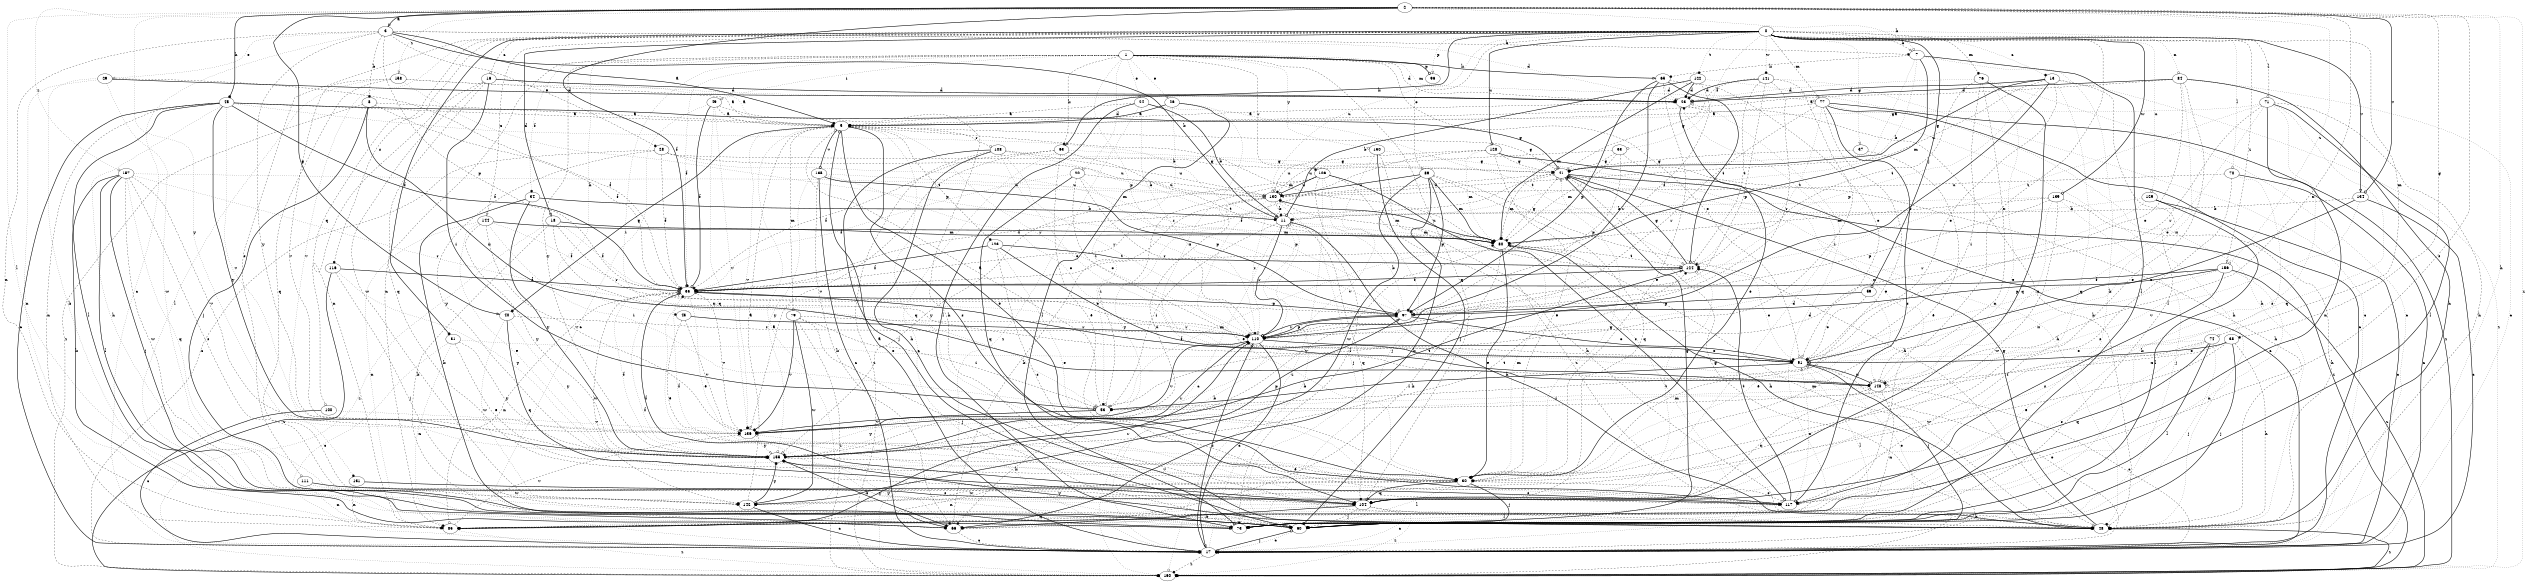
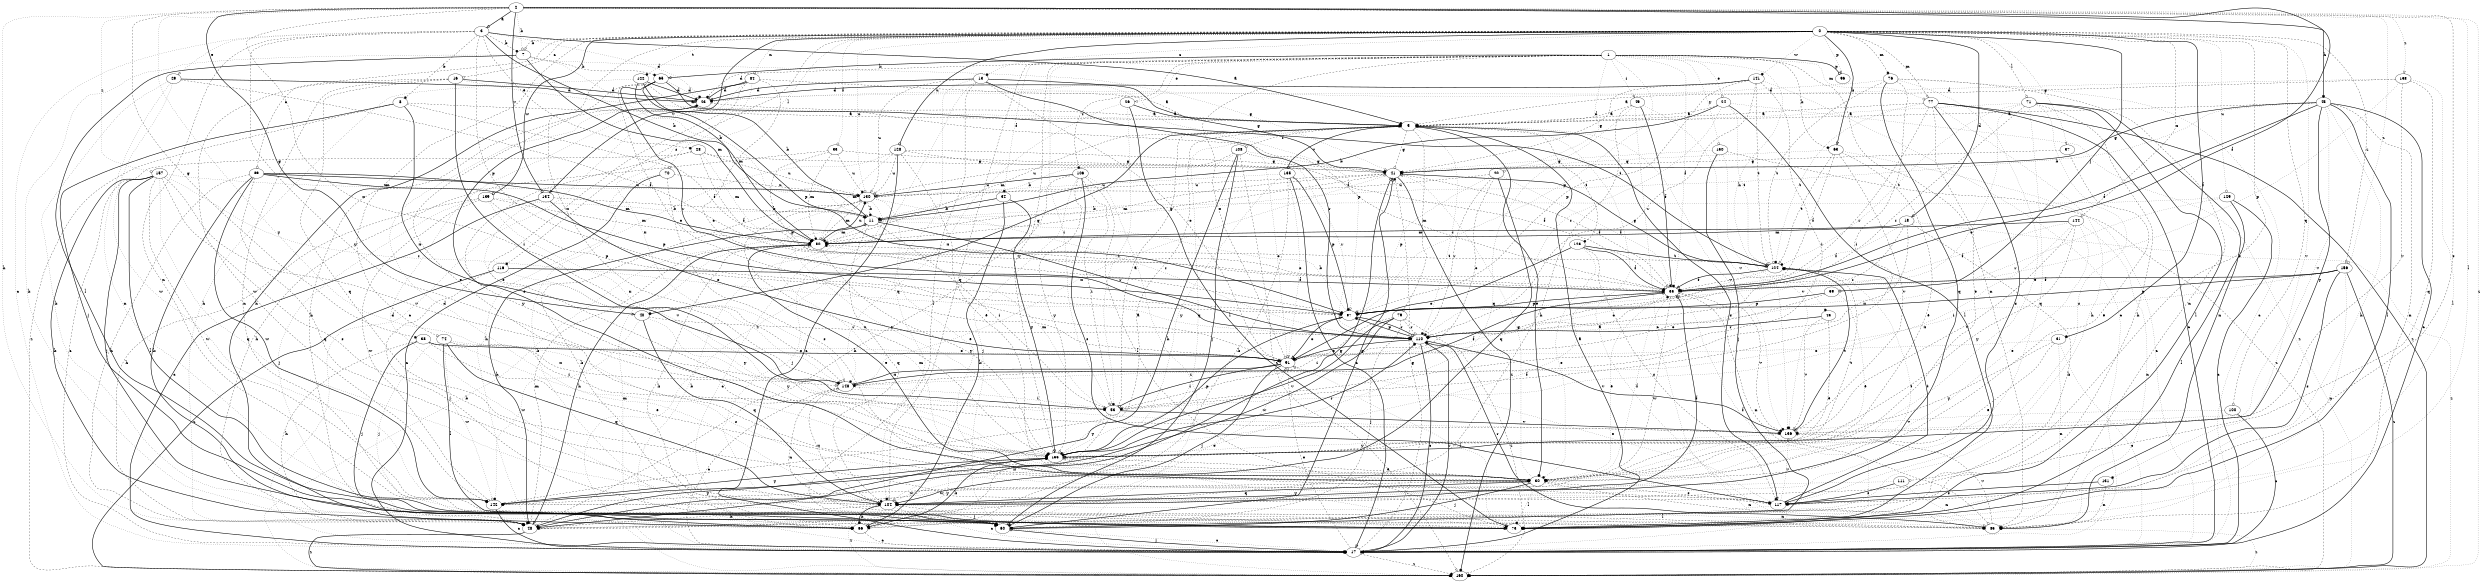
(787, 380) -> (1209, 407)
